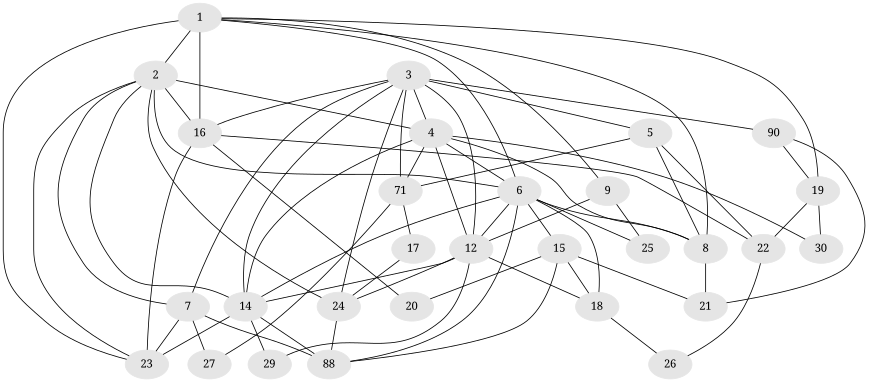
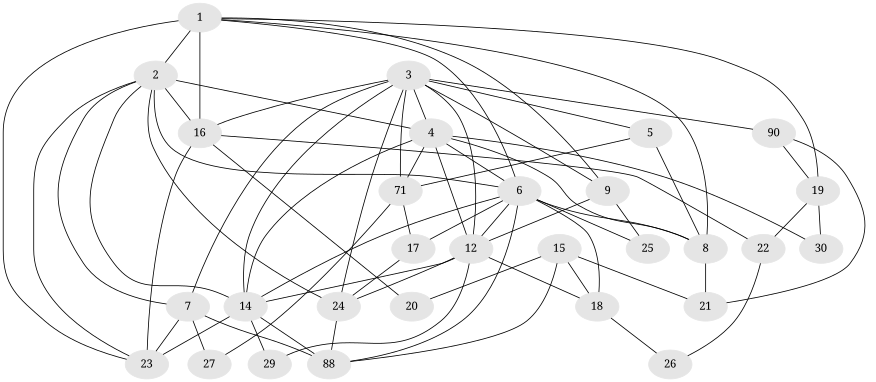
none -> (509, 132)
(700, 184) -> none
(536, 215) -> (468, 219)
